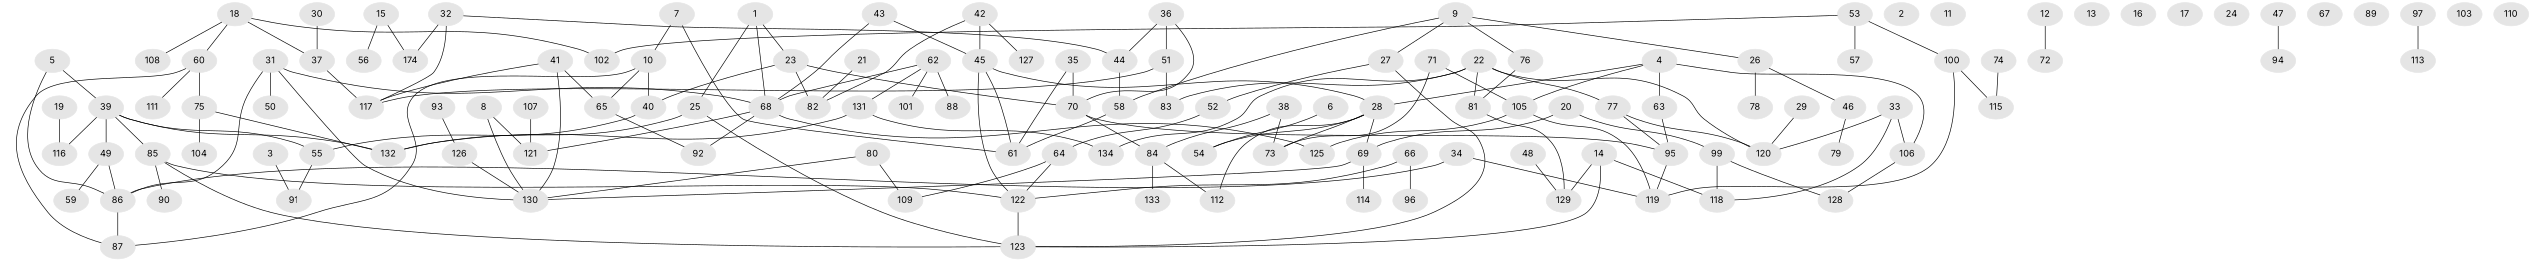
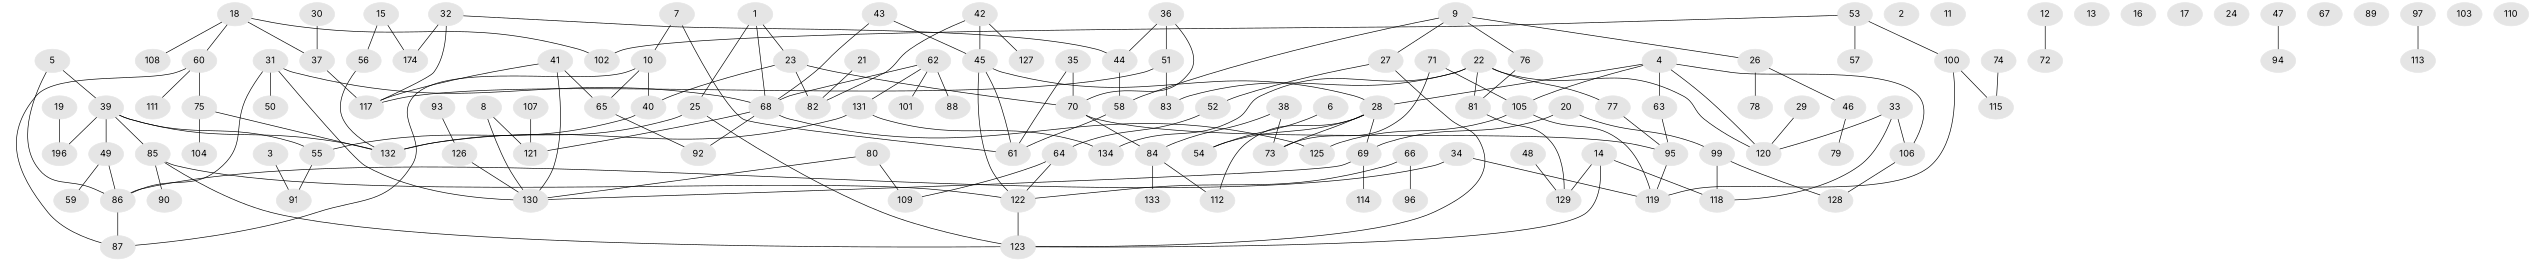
none -> (341, 115)
(1688, 131) -> (1714, 105)
(60, 154) -> (60, 154)
